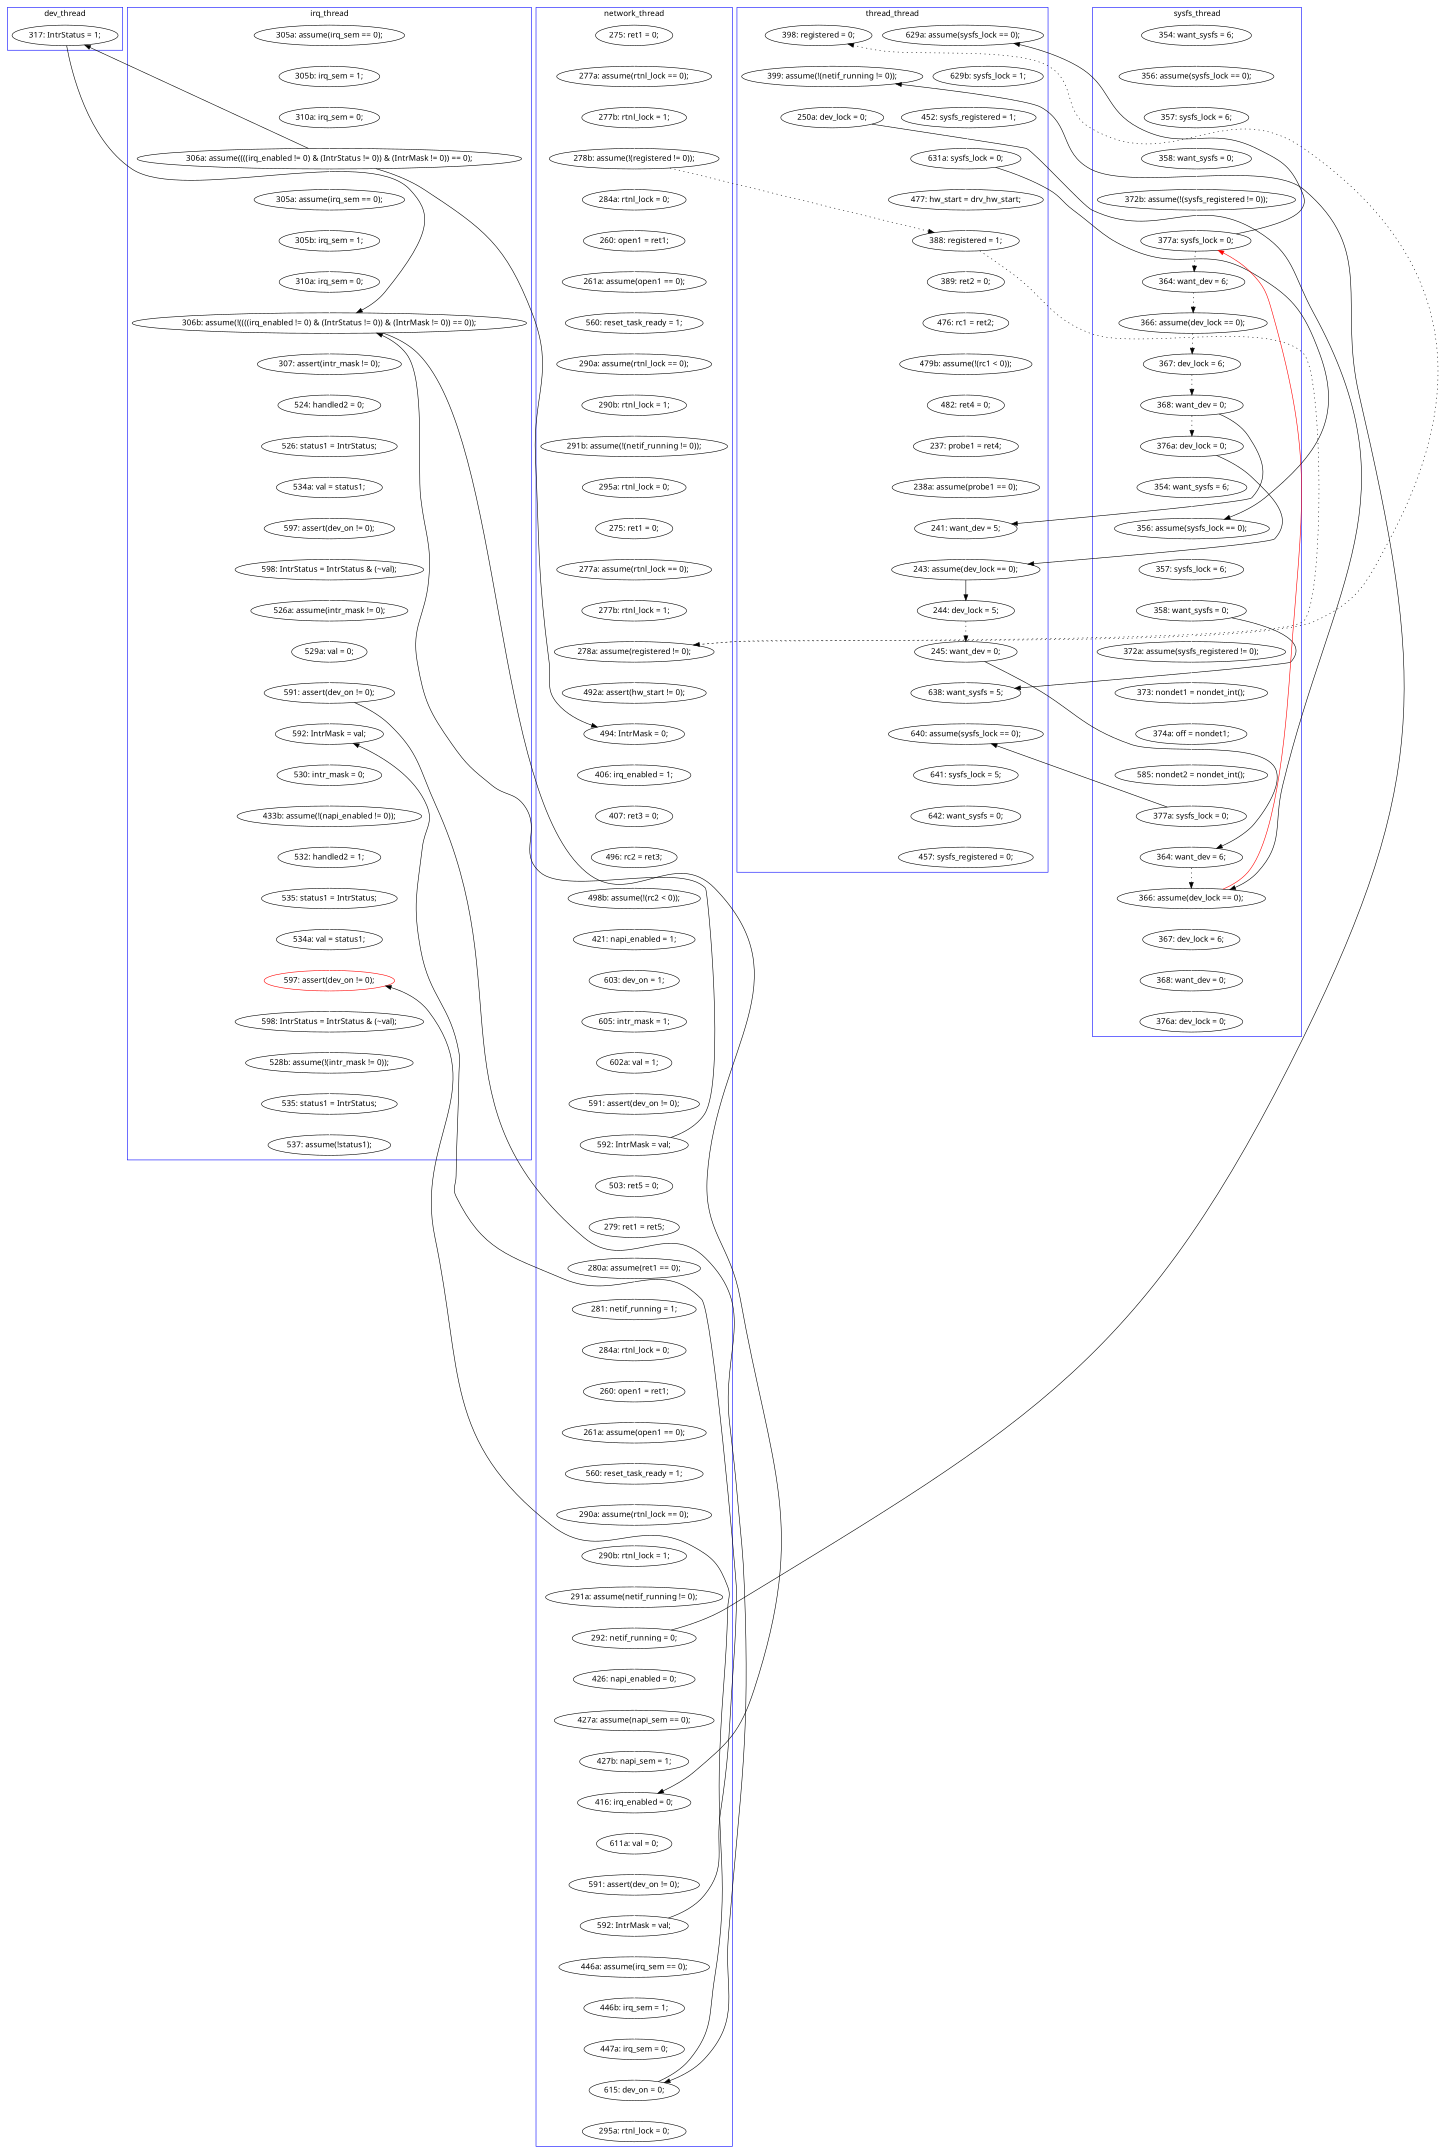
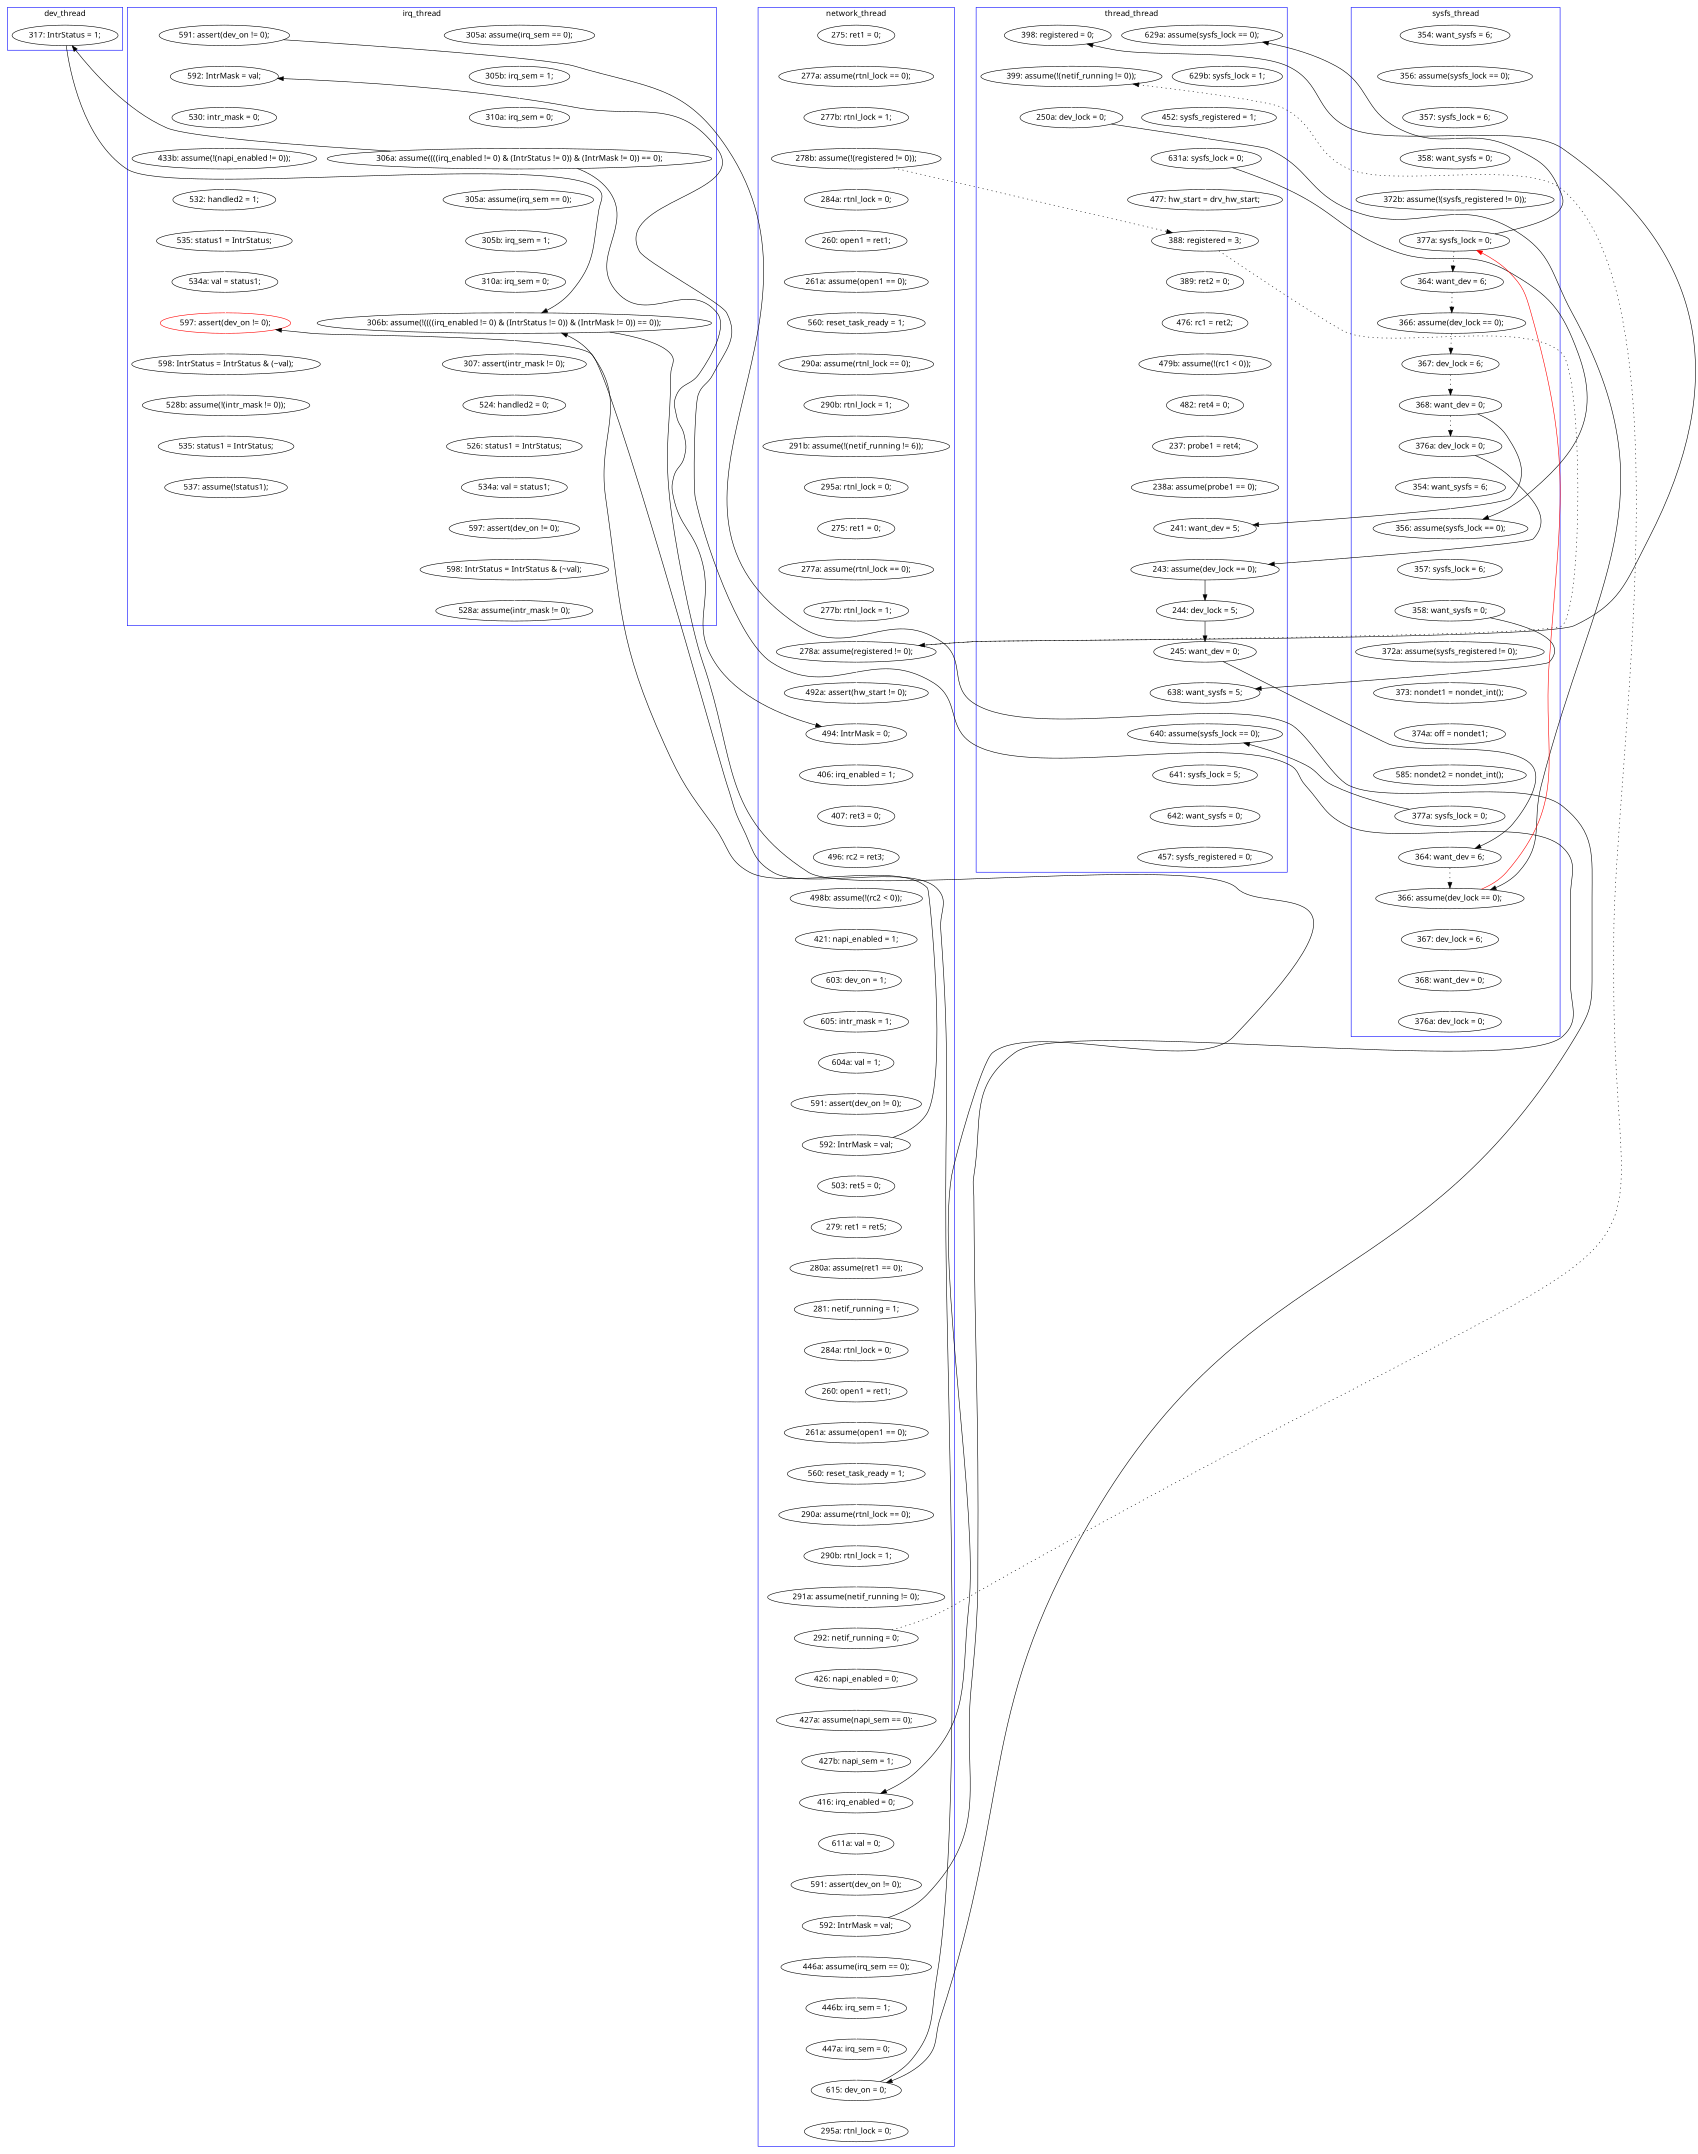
(966, 241) -> (1205, 241)
(1427, 444) -> (1681, 458)
(634, 446) -> (856, 446)
(329, 611) -> (514, 611)
(966, 629) -> (1205, 629)
(329, 652) -> none
(1383, 835) -> (1616, 887)
(634, 1063) -> (856, 1063)
